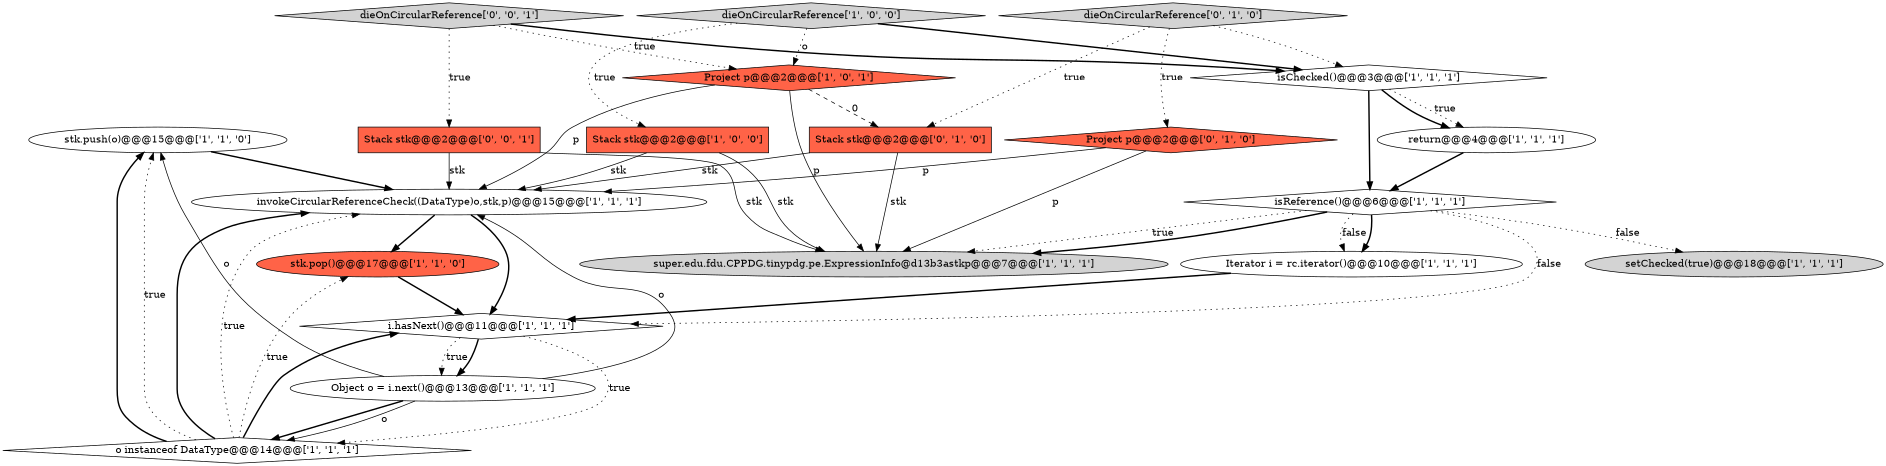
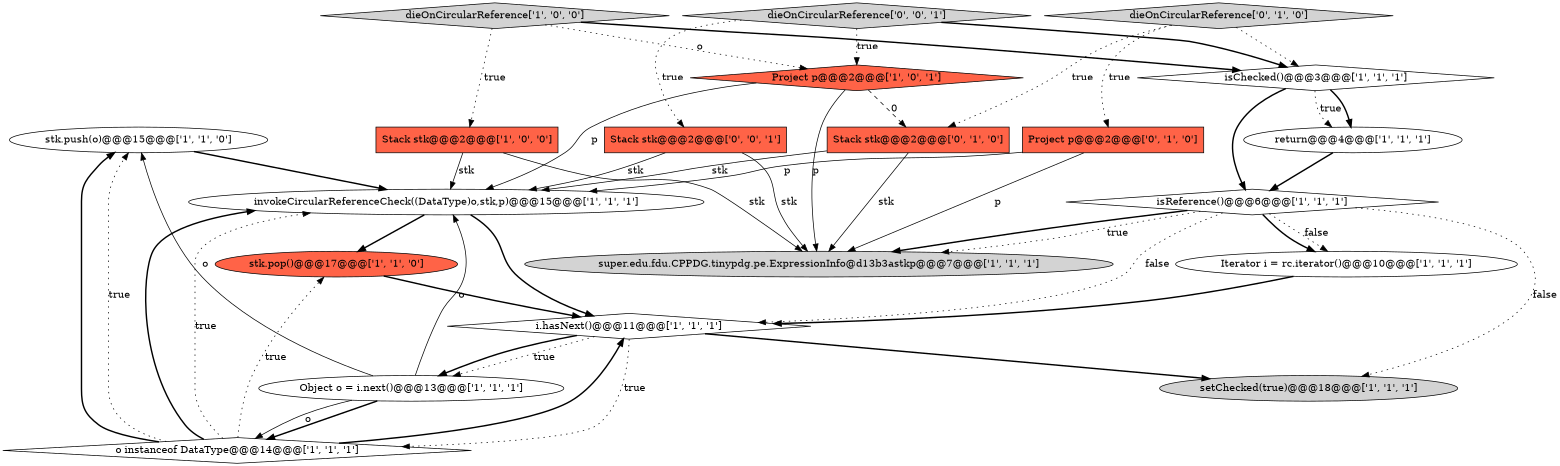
(1171, 140) -> (1113, 140)
none -> (954, 356)
